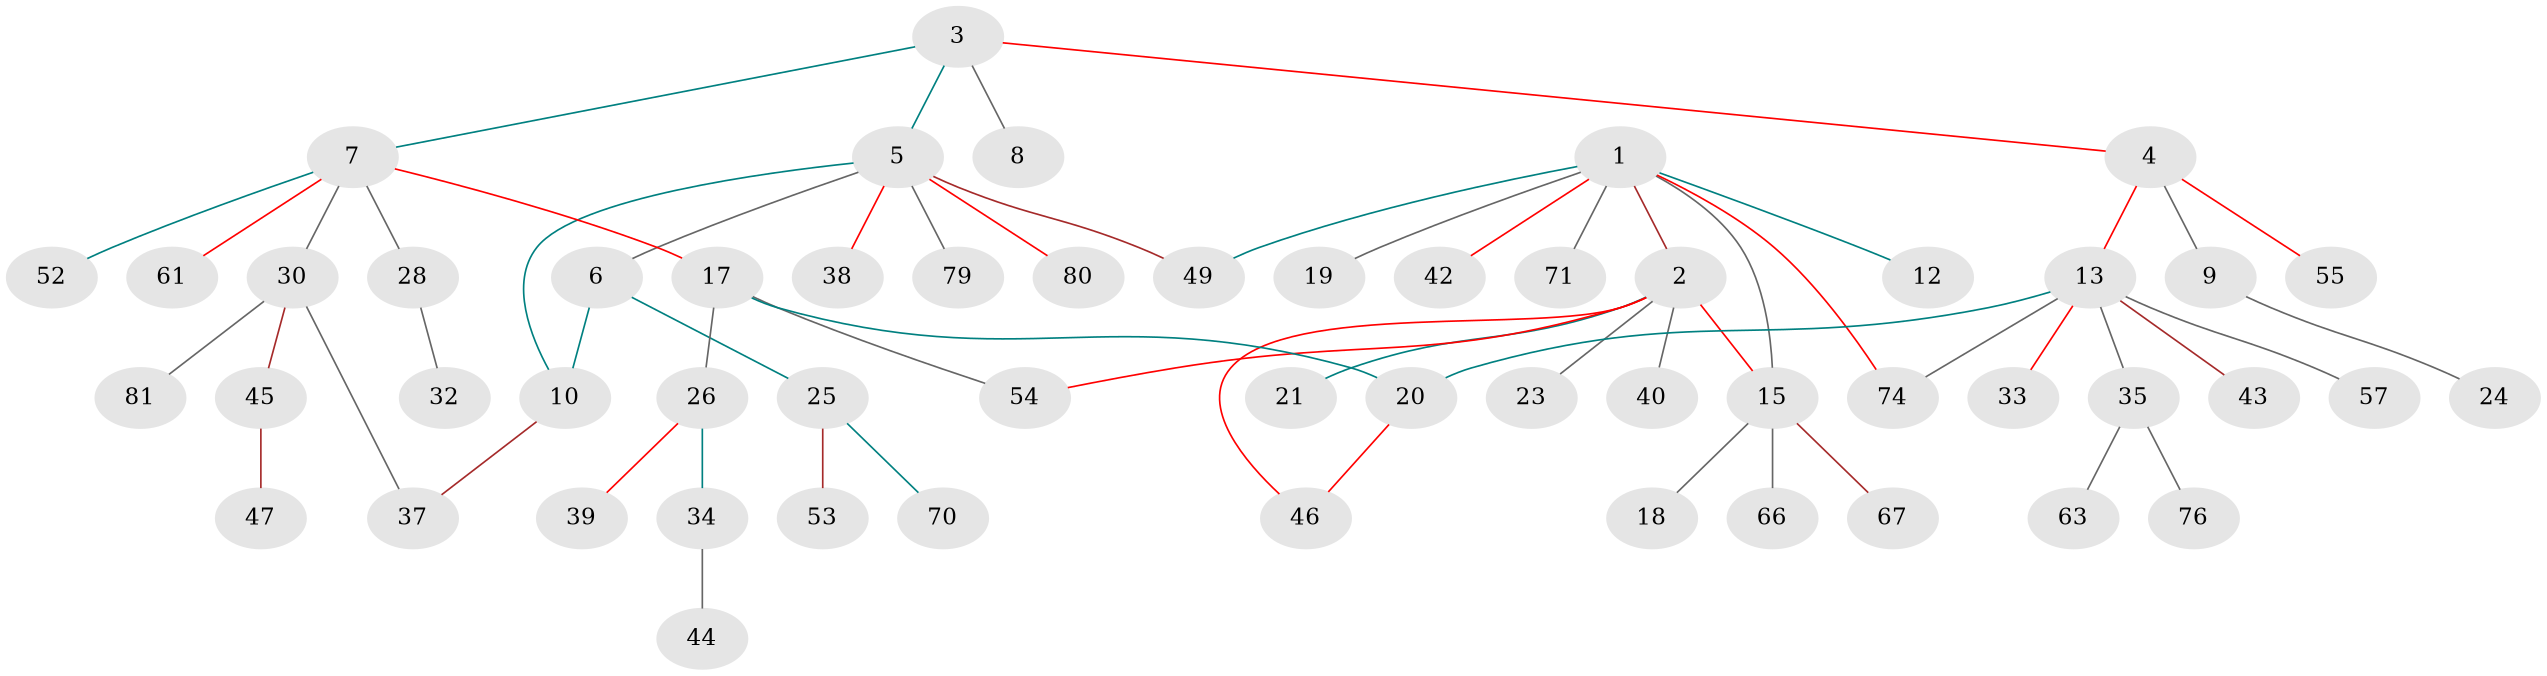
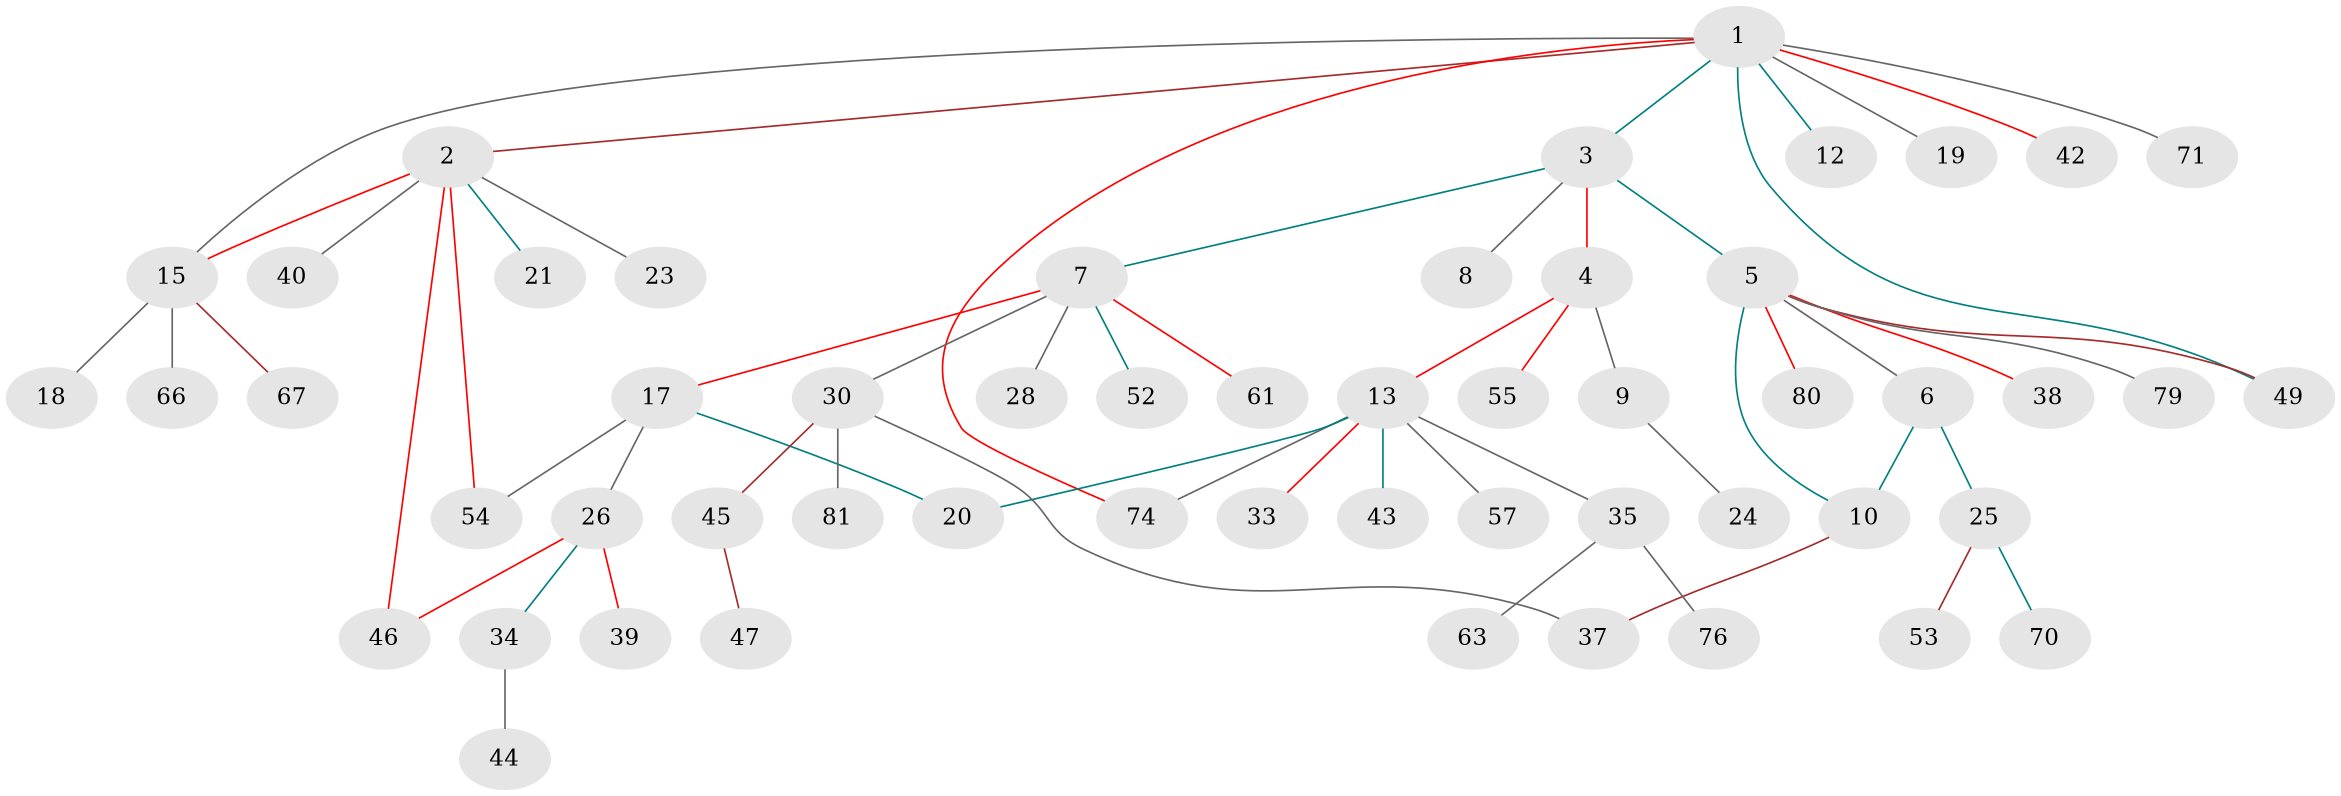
none -> (1663, 97)
(2172, 338) -> (1383, 458)
(445, 398) -> none
(1359, 458) -> (491, 578)
